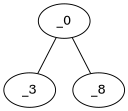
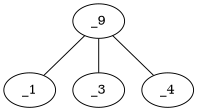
(64, 21) -> (99, 21)
none -> (30, 90)
(99, 90) -> (168, 90)
